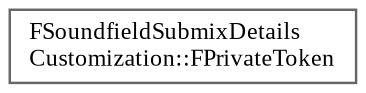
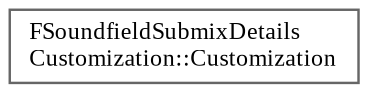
(183, 46) -> (184, 46)
